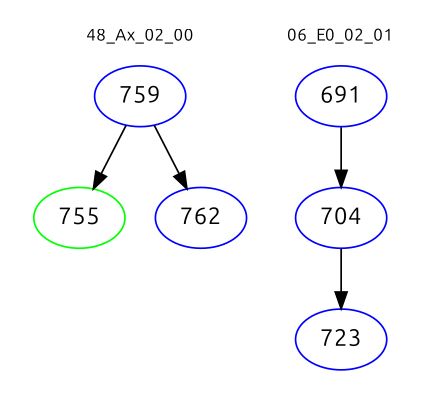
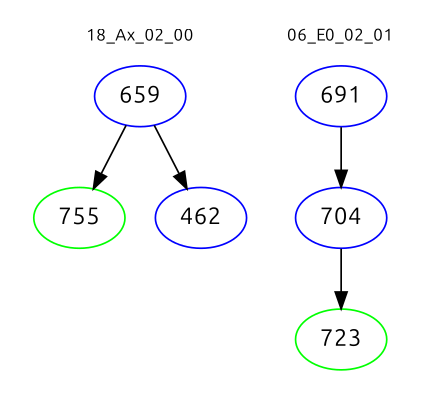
(140, 36) -> (140, 36)
(140, 96) -> (140, 96)
(201, 218) -> (201, 218)
(341, 339) -> (341, 339)
